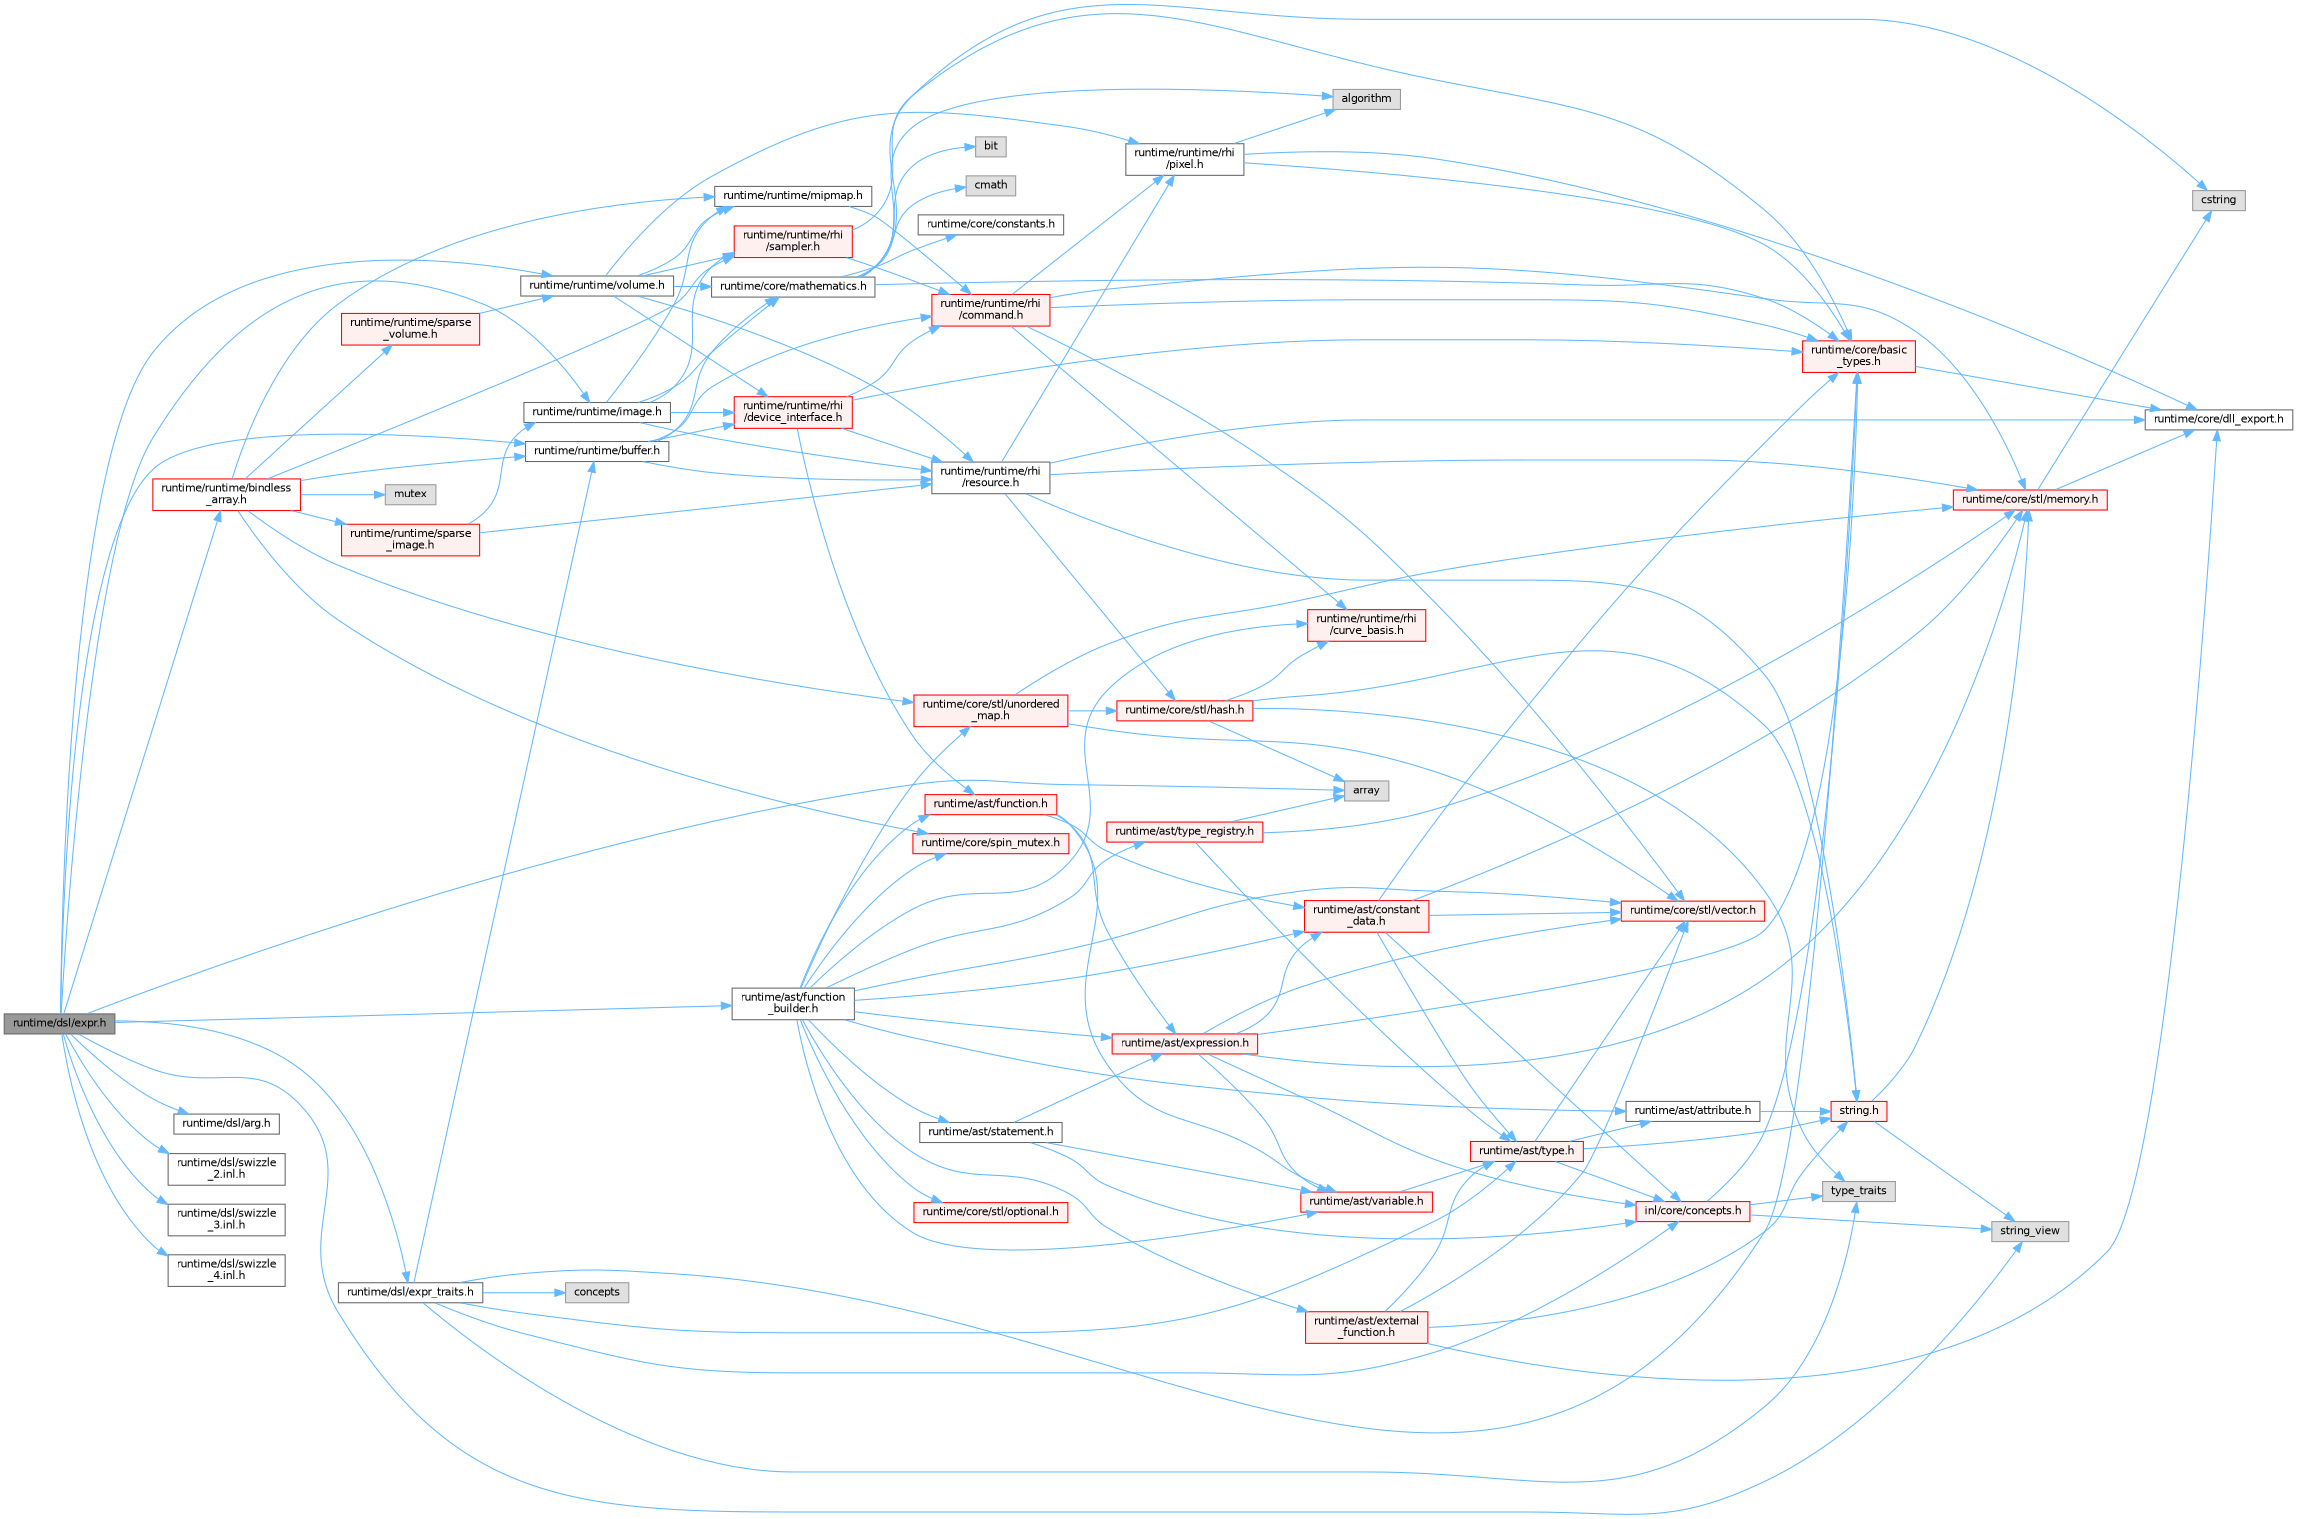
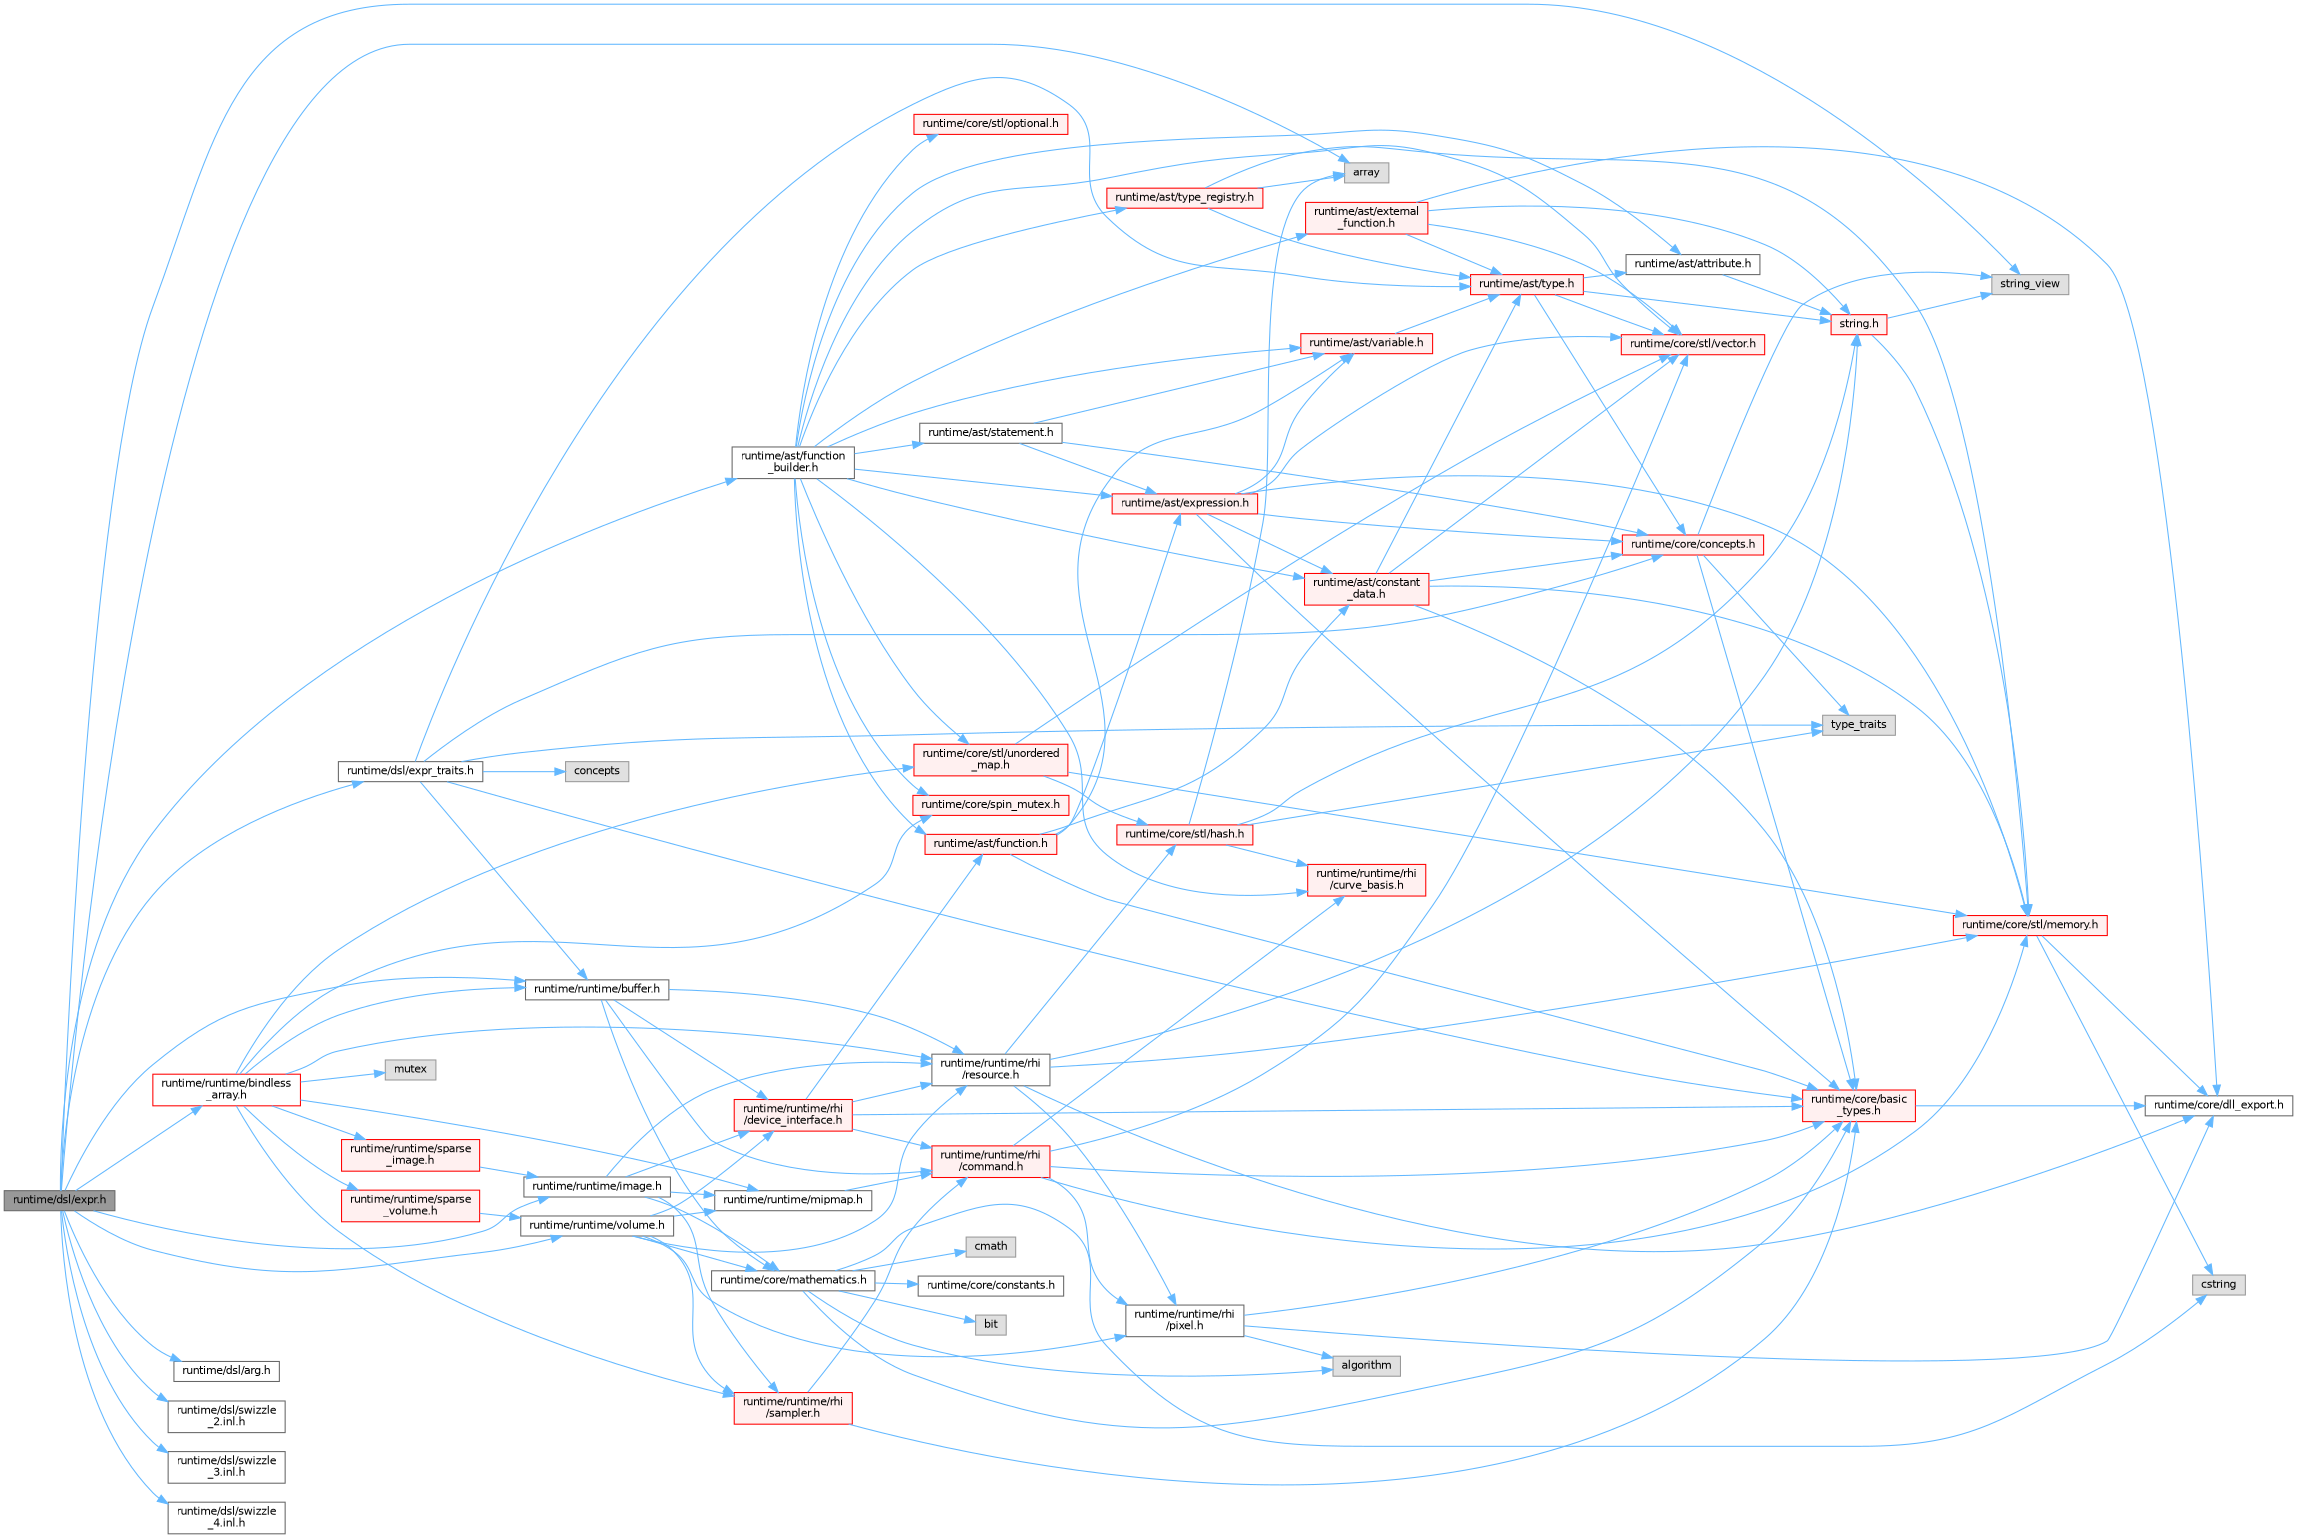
(700, 509) -> (601, 1027)
none -> (1406, 978)
(1693, 1212) -> (1693, 545)
